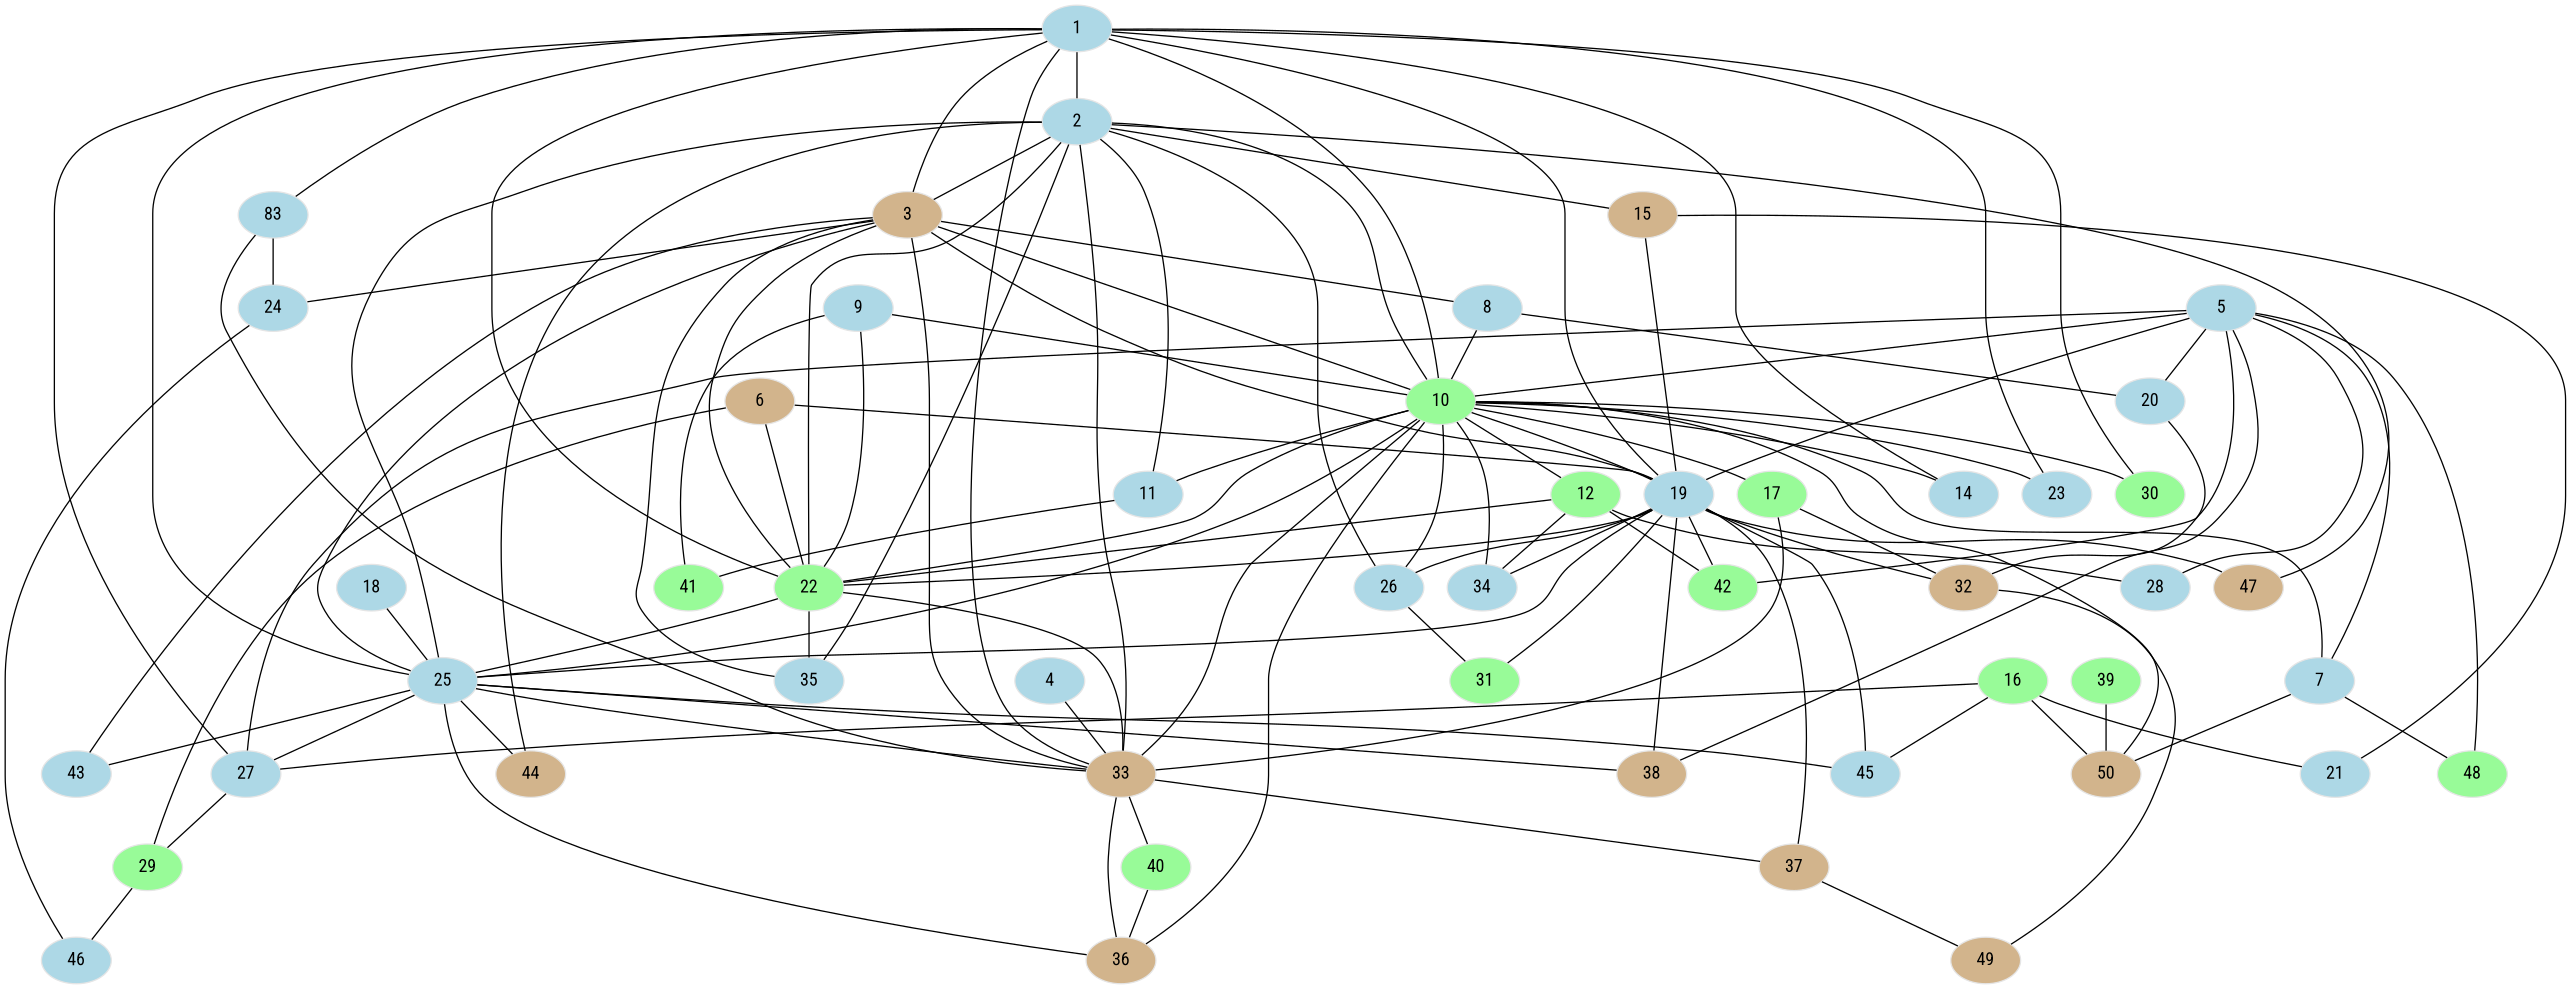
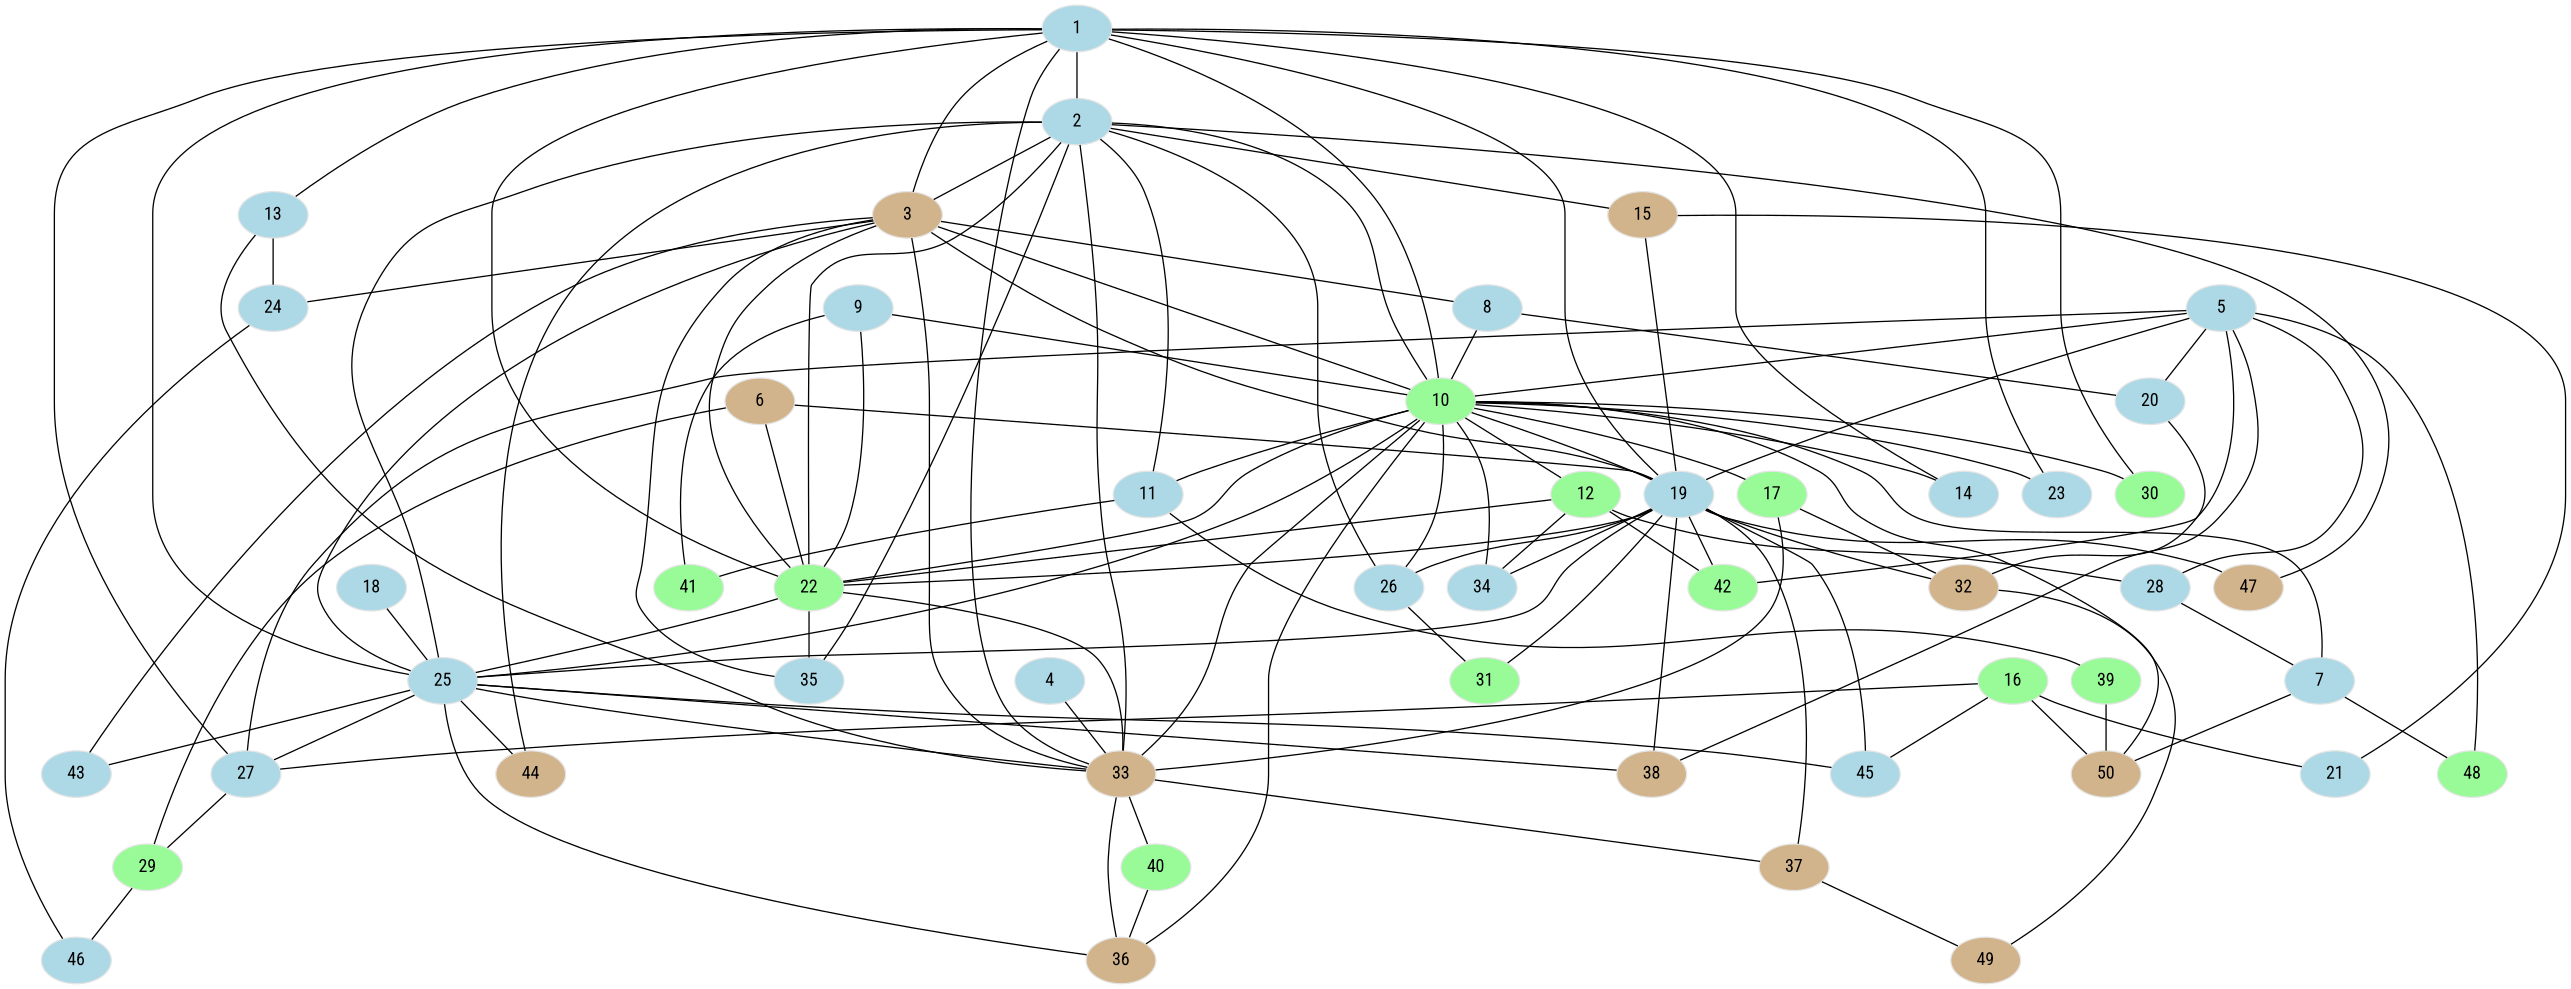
(273, 215) -> (273, 215)
(2388, 488) -> (2237, 634)
none -> (1612, 646)
